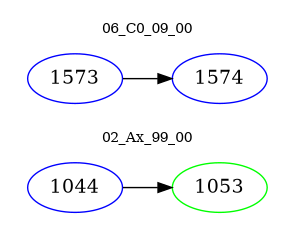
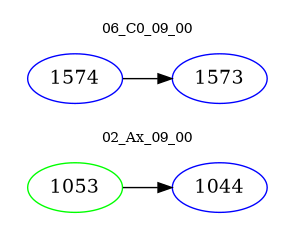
(140, 79) -> (140, 79)
(147, 139) -> (147, 139)
(140, 188) -> (140, 188)
